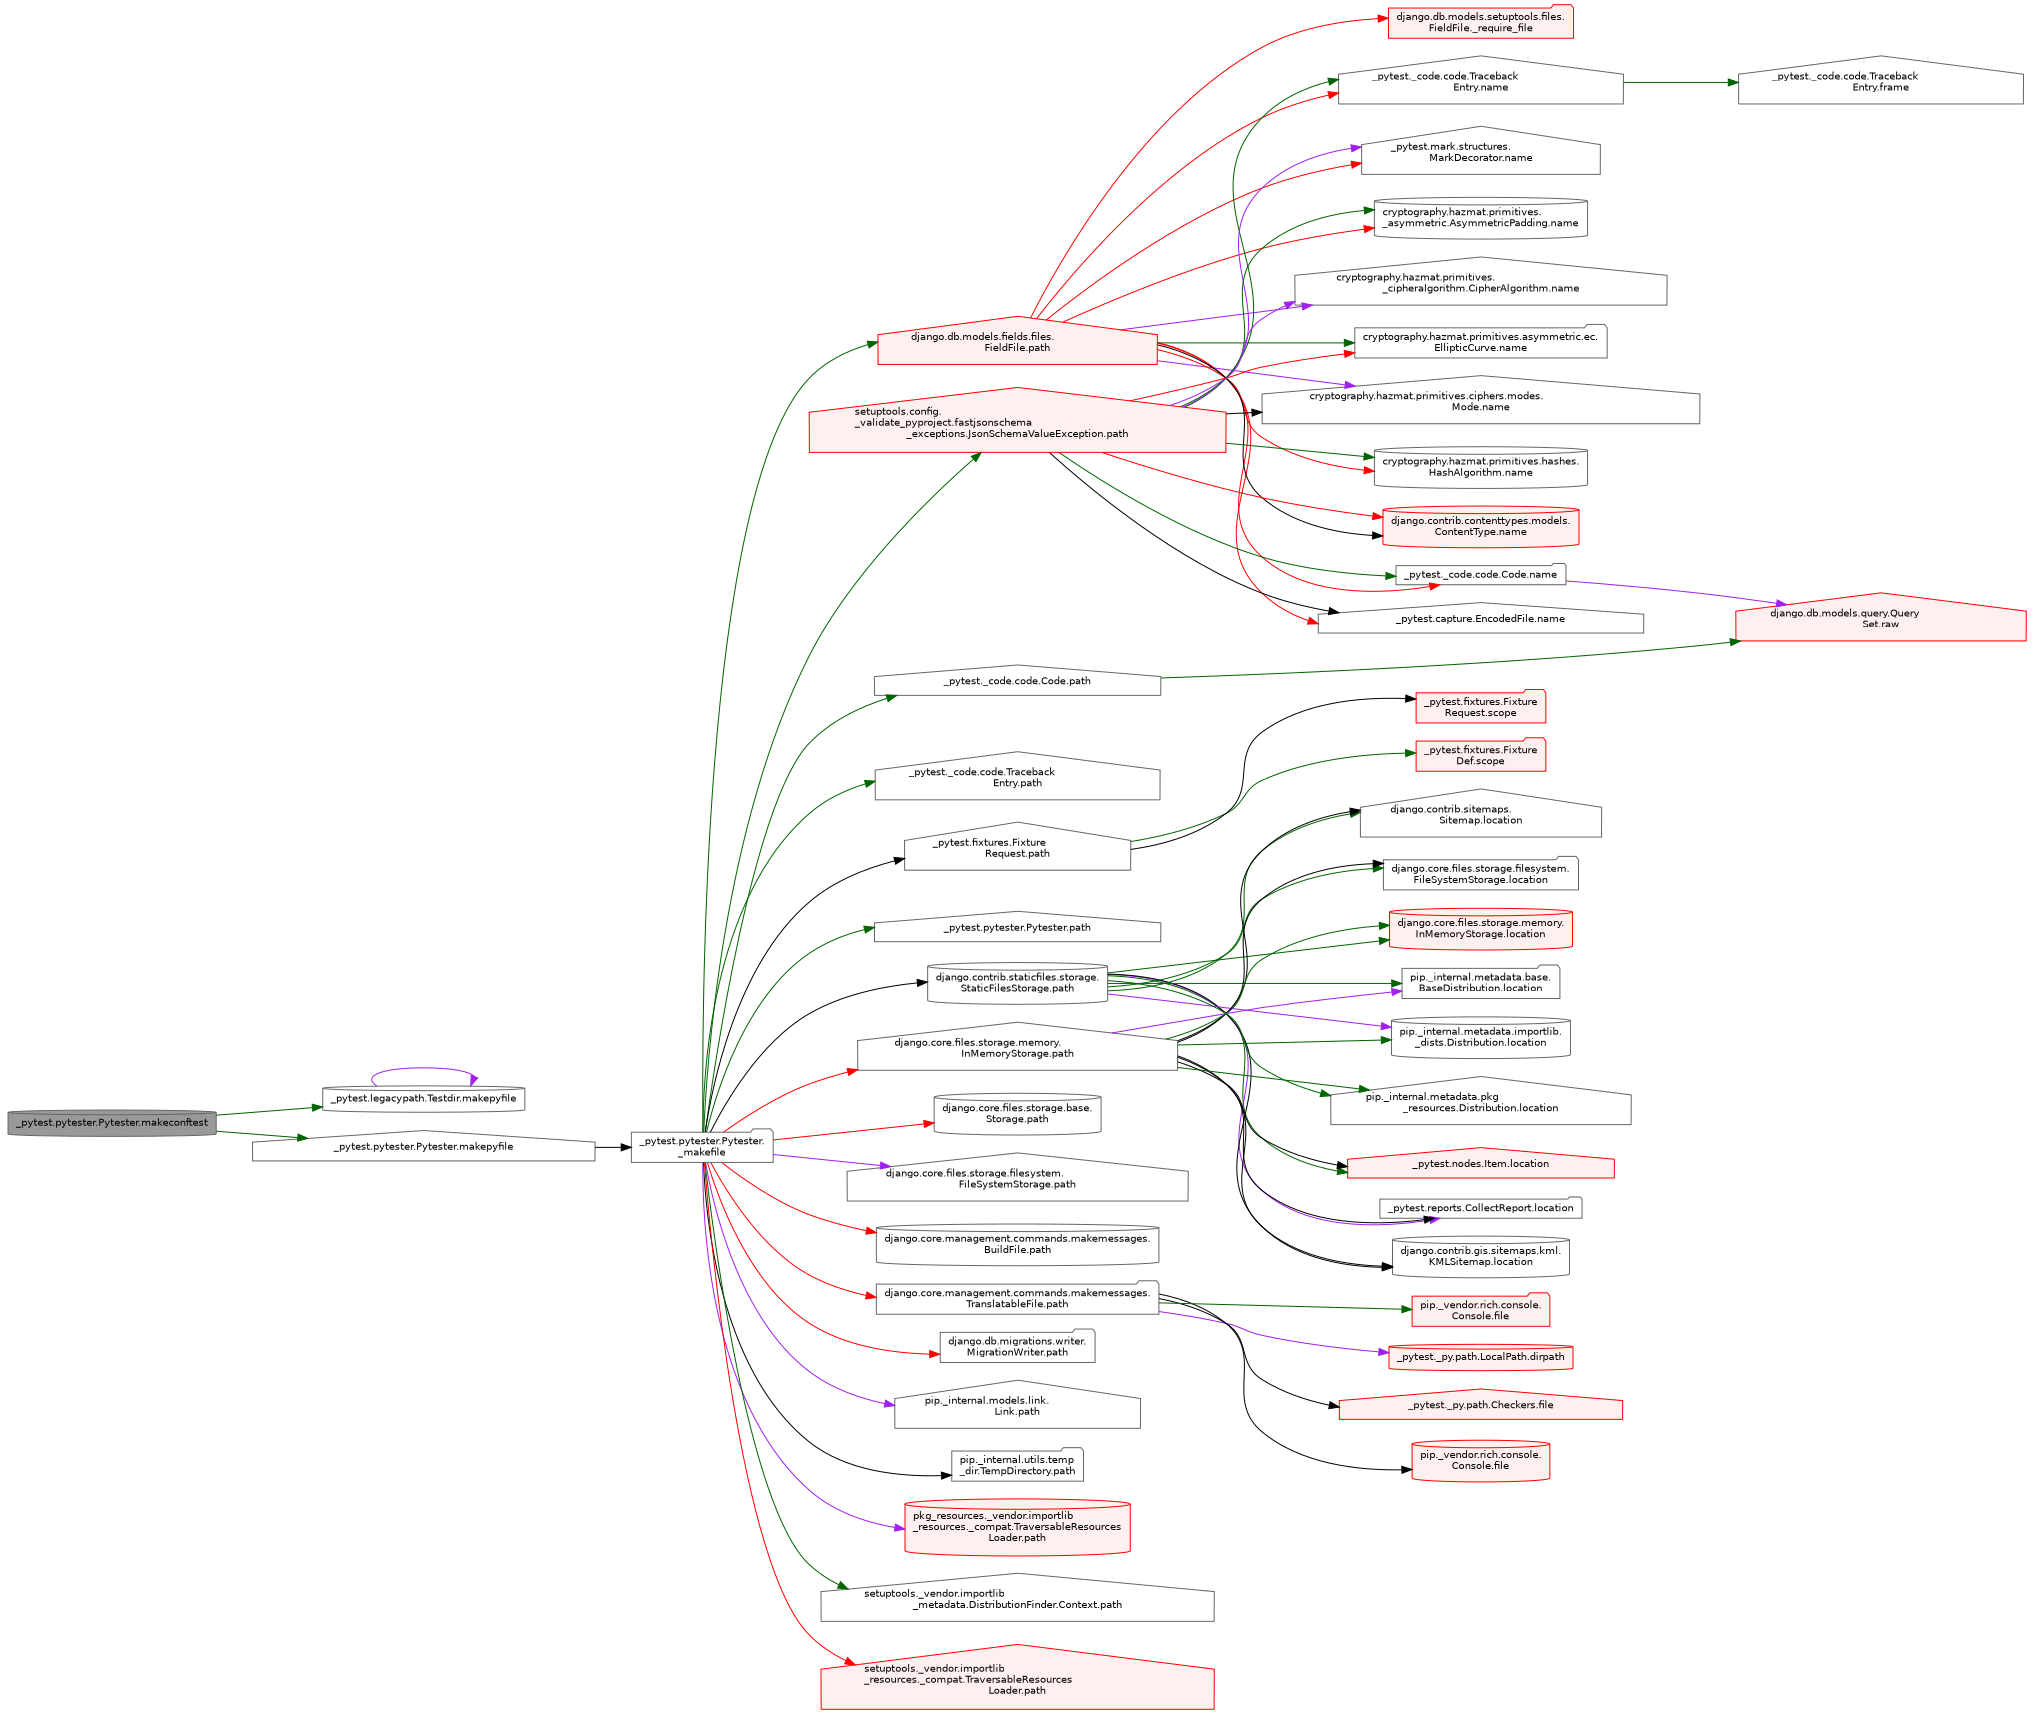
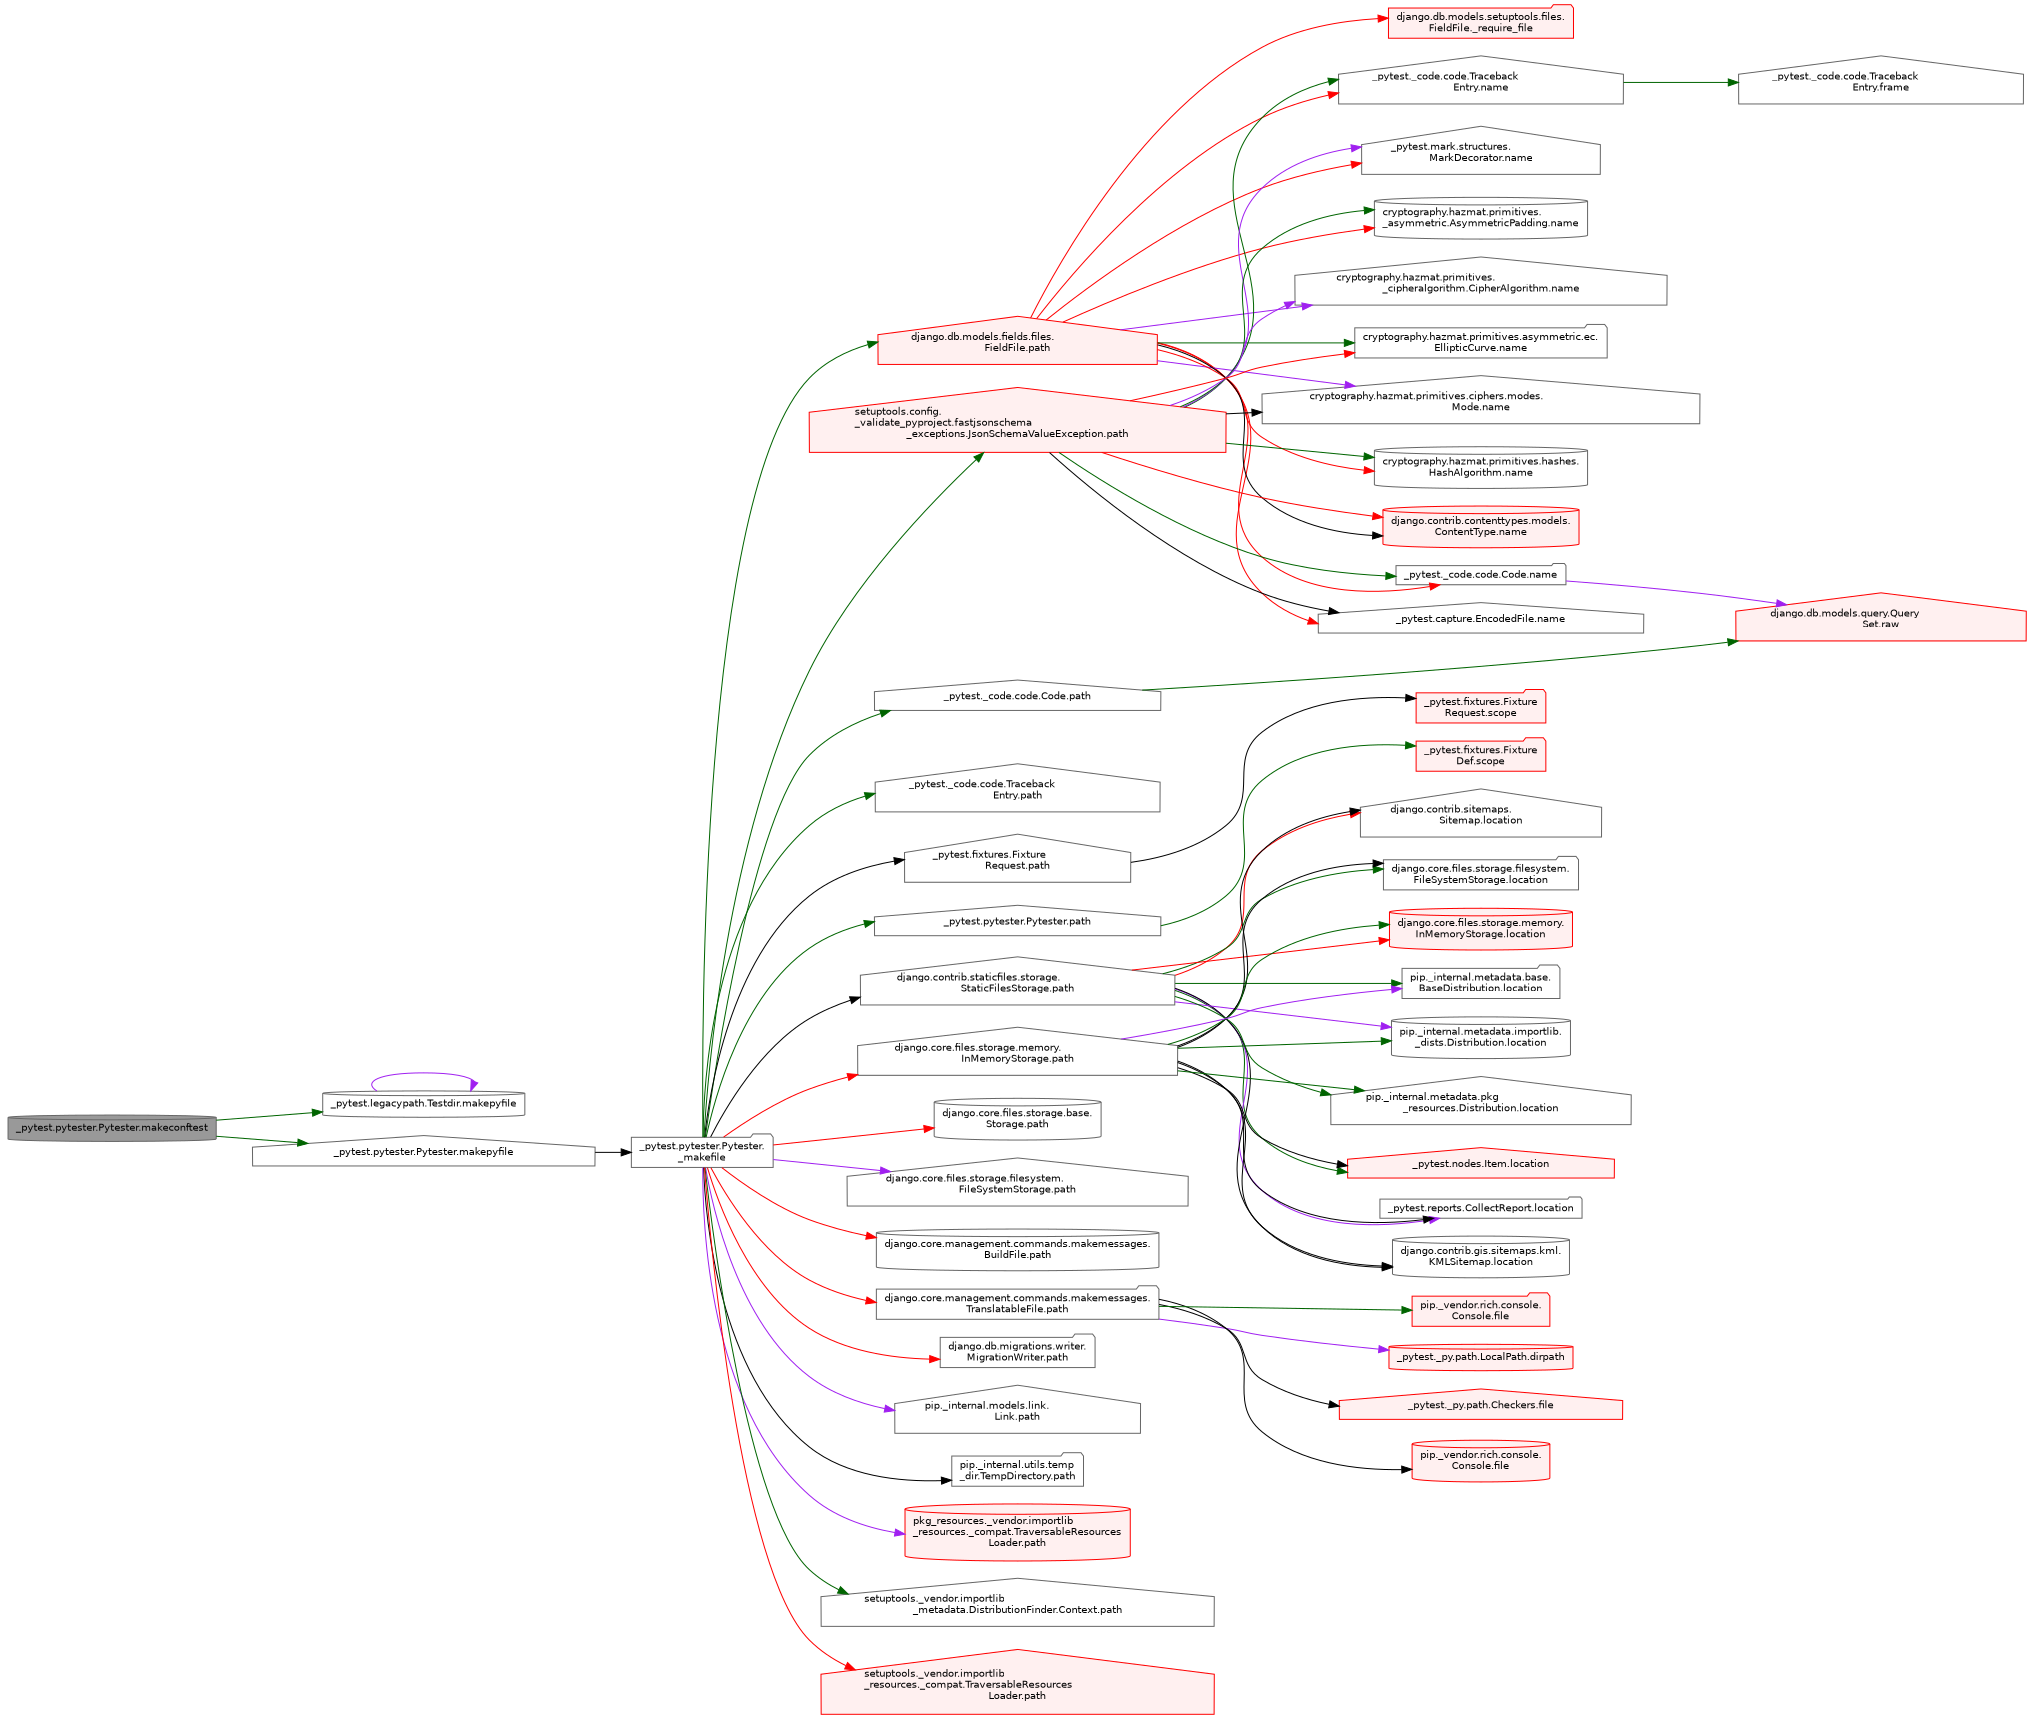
(1261, 781) -> (1248, 800)
(1244, 917) -> (1245, 880)
(1237, 958) -> (1255, 956)
(1018, 983) -> (1018, 983)
